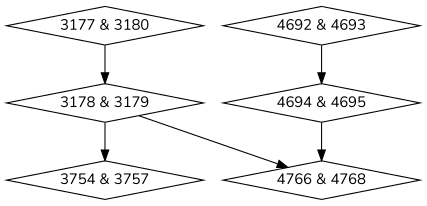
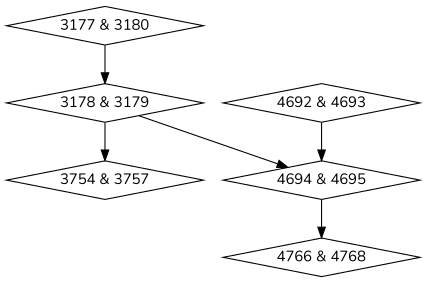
(208, 140) -> (208, 140)
